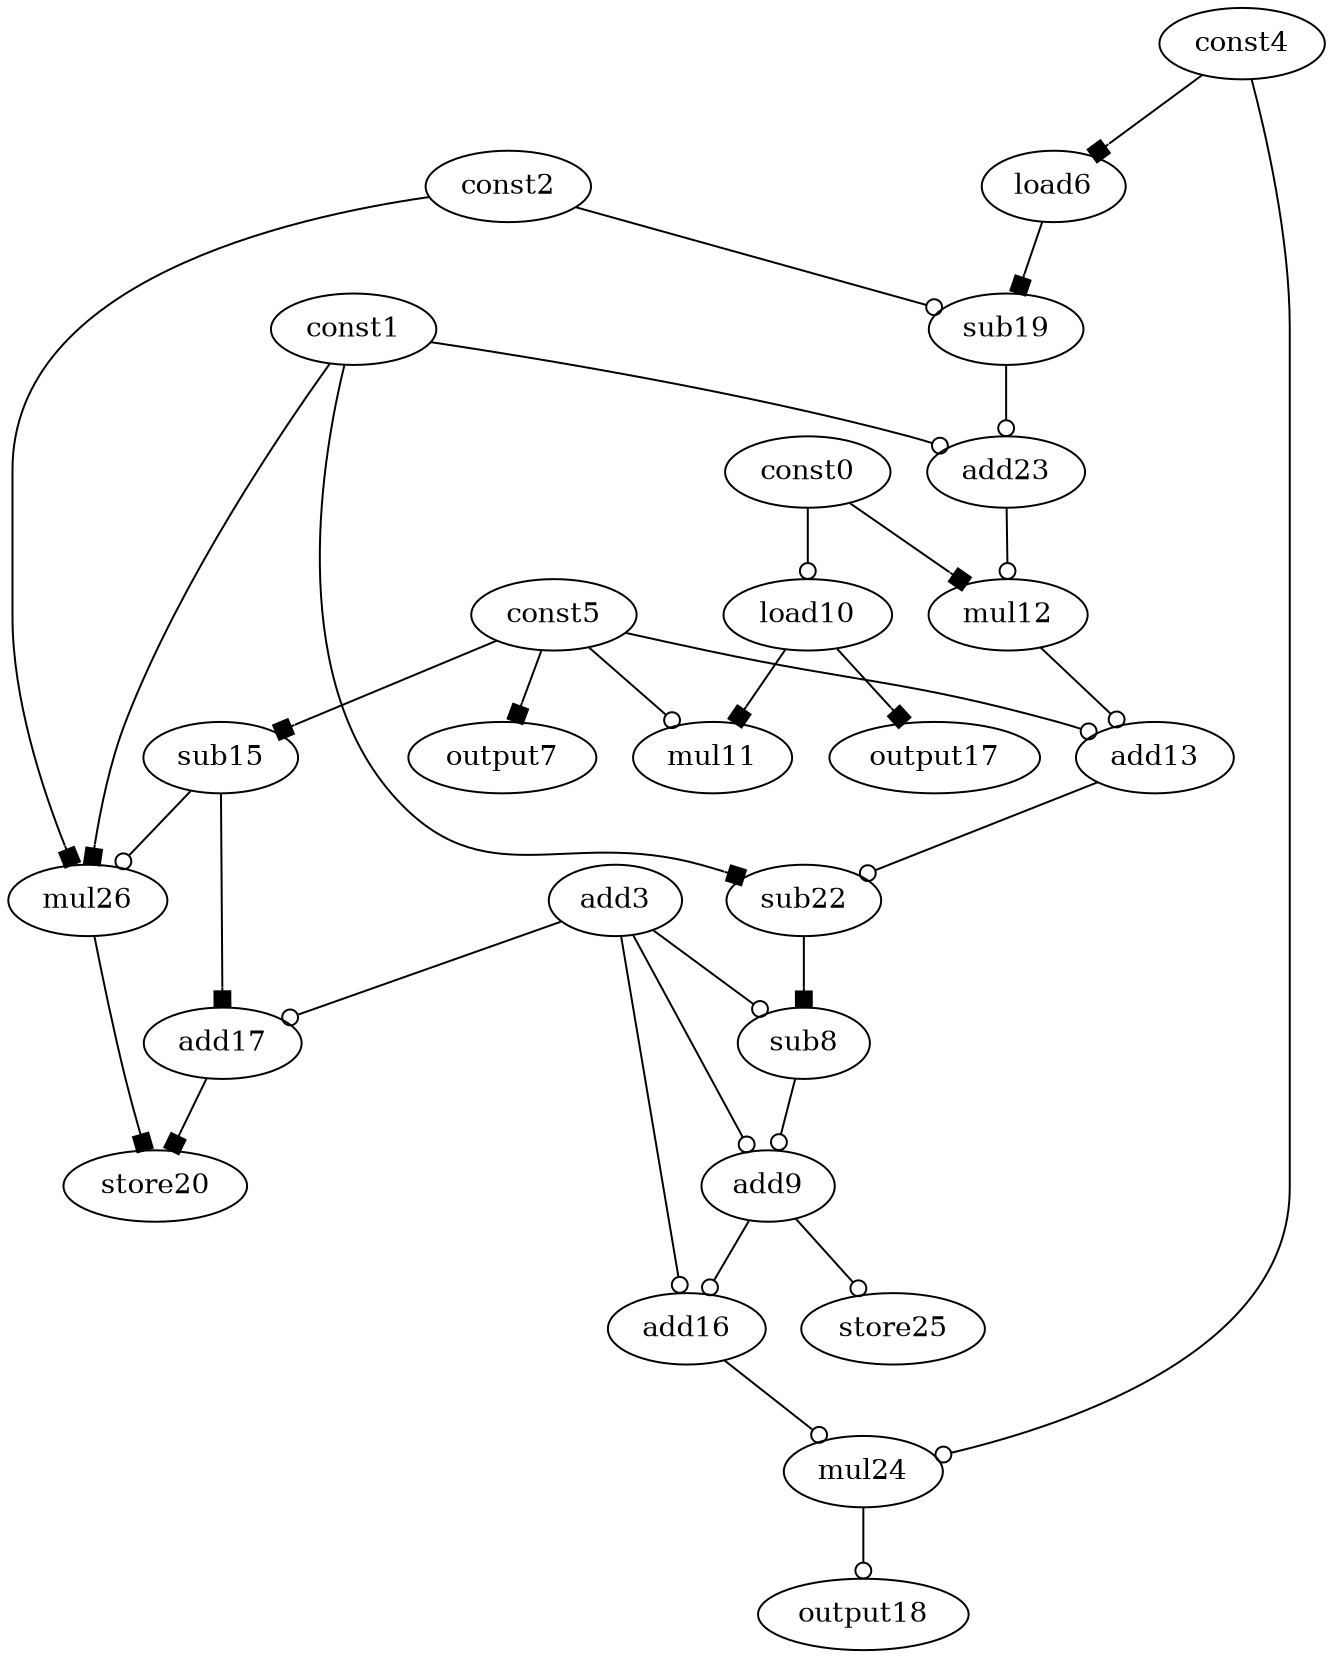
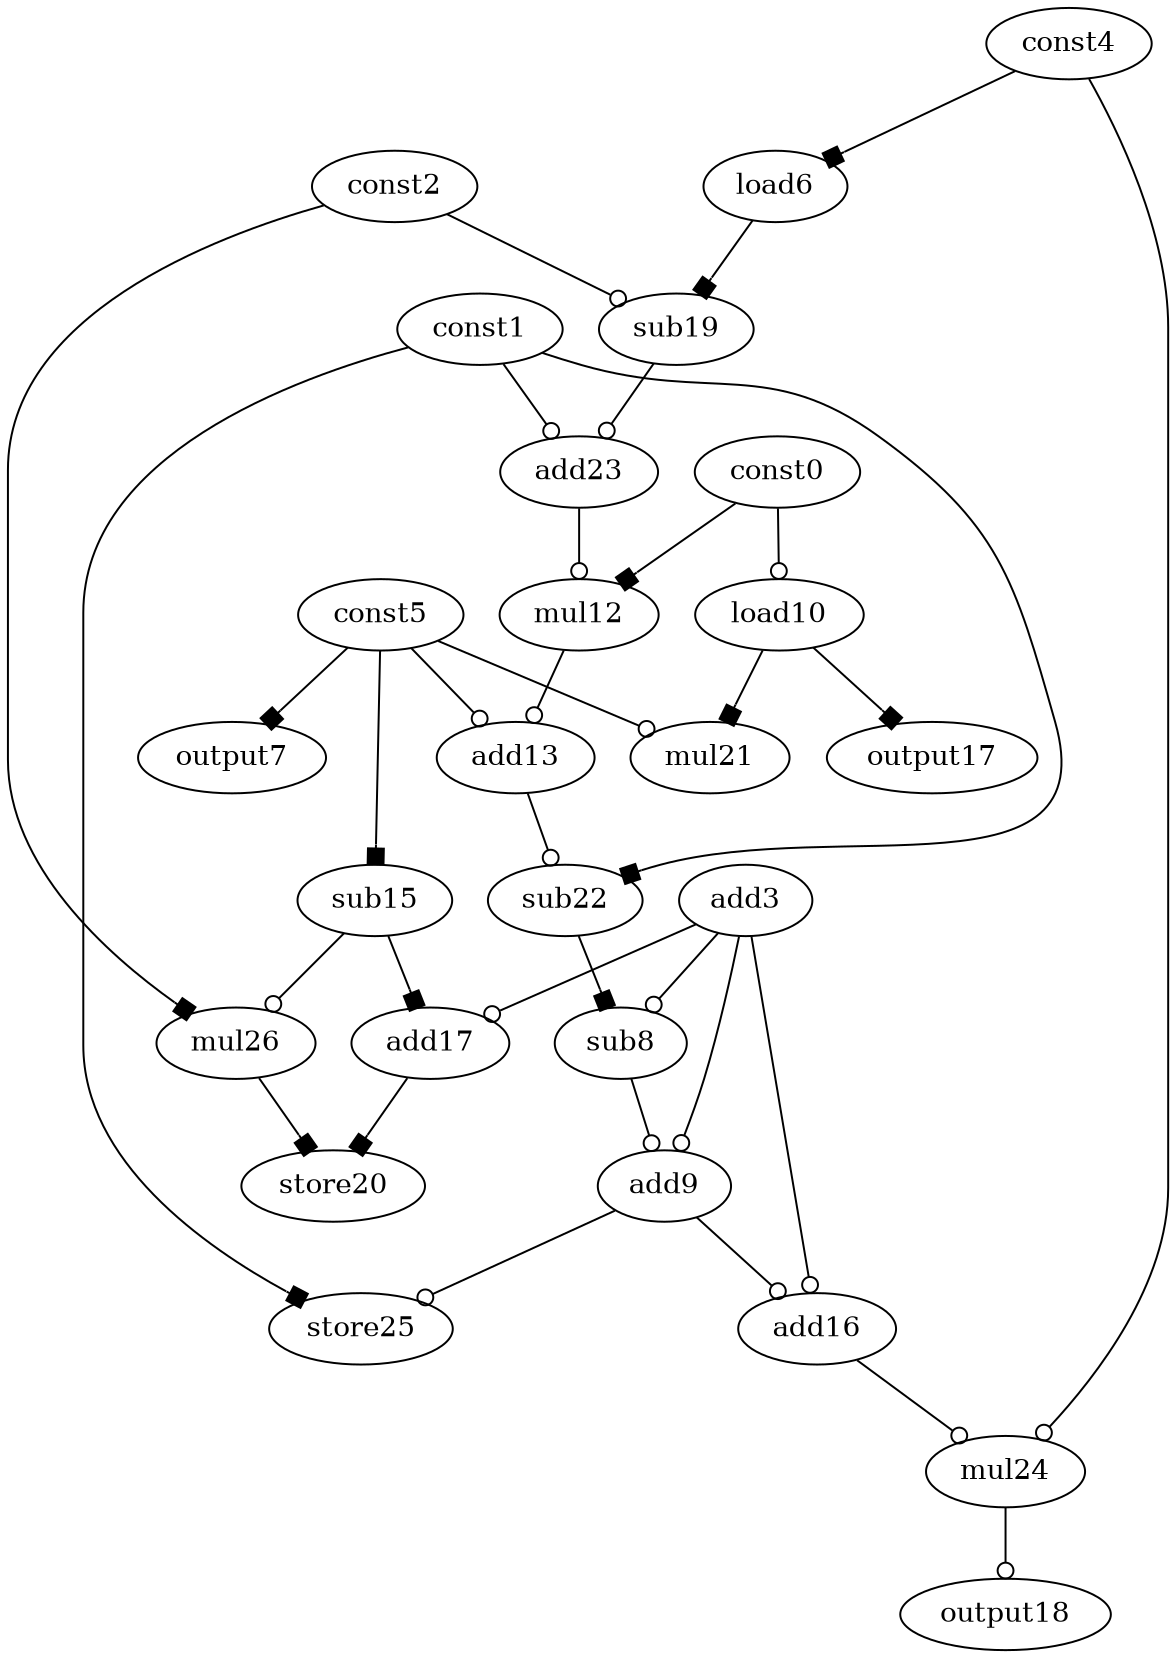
(186, 592) -> (83, 772)
(713, 758) -> (710, 758)
